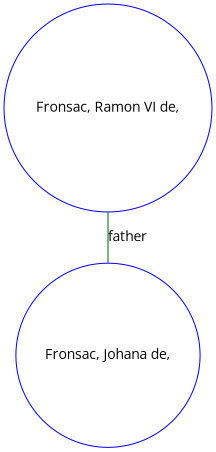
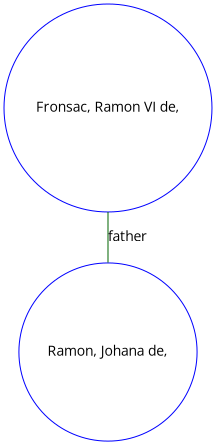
(108, 355) -> (108, 352)
